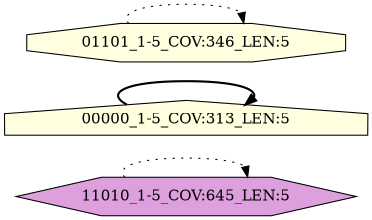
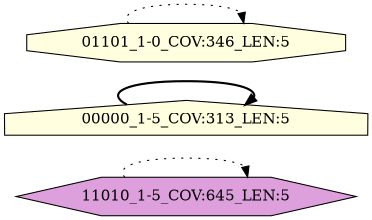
(186, 43) -> (186, 43)
